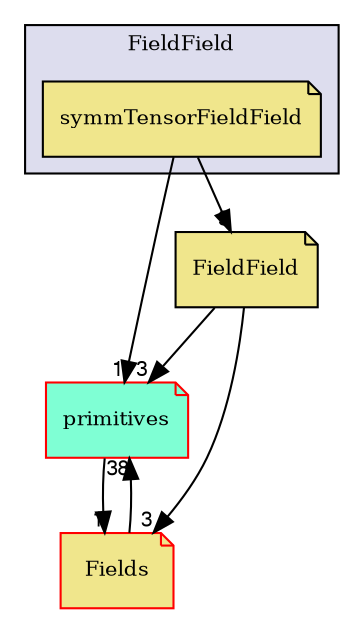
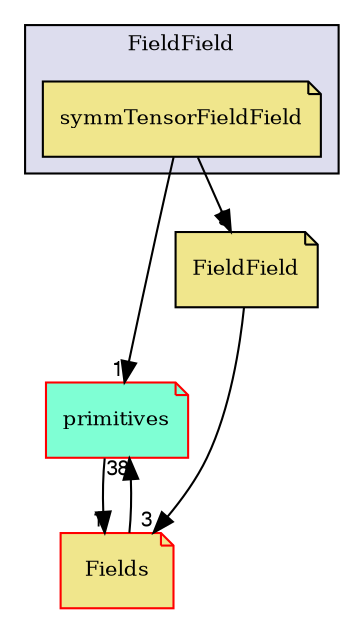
(189, 337) -> none
